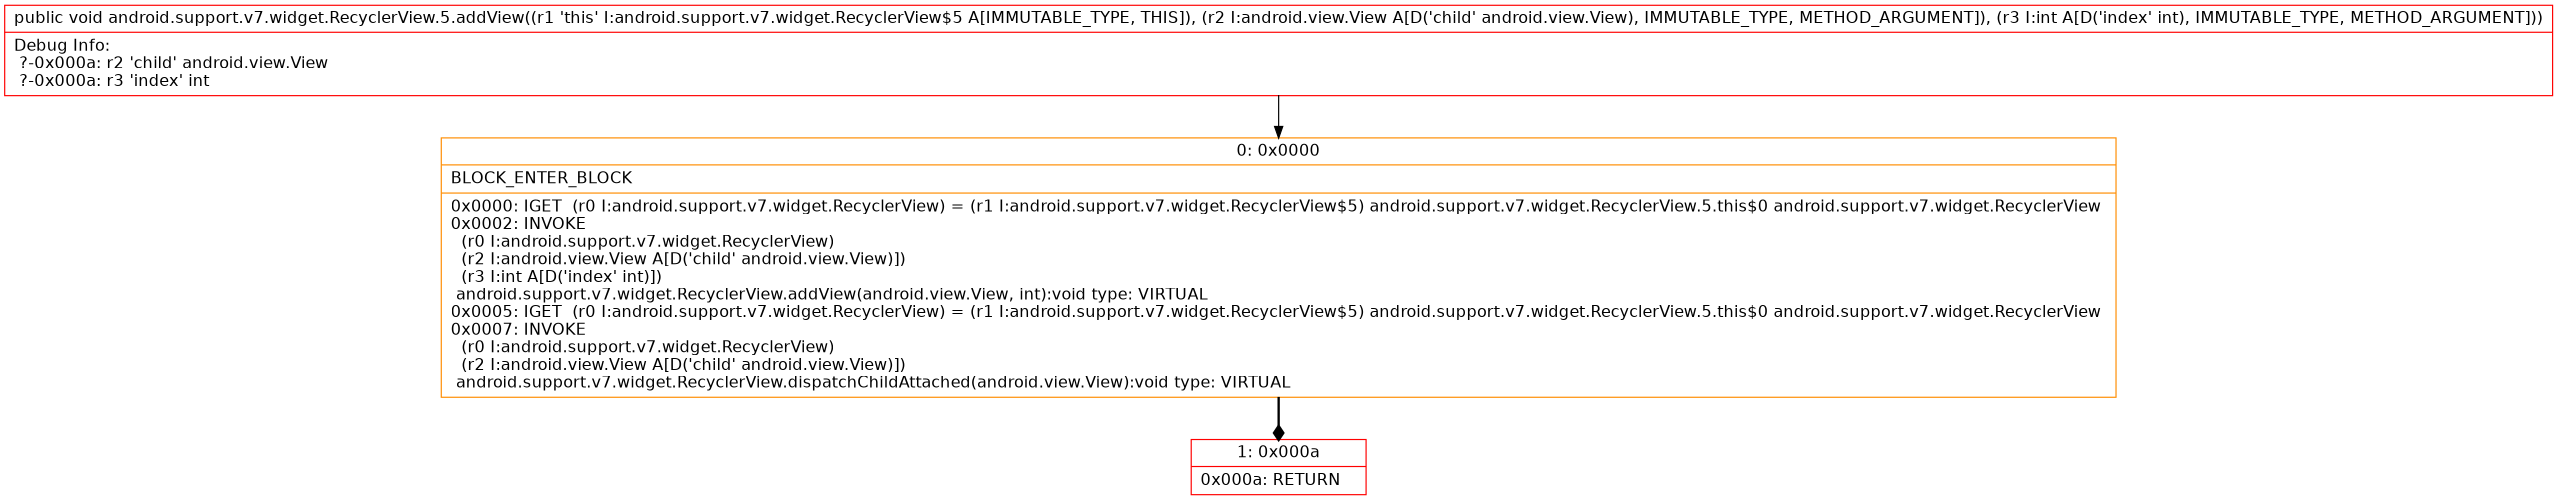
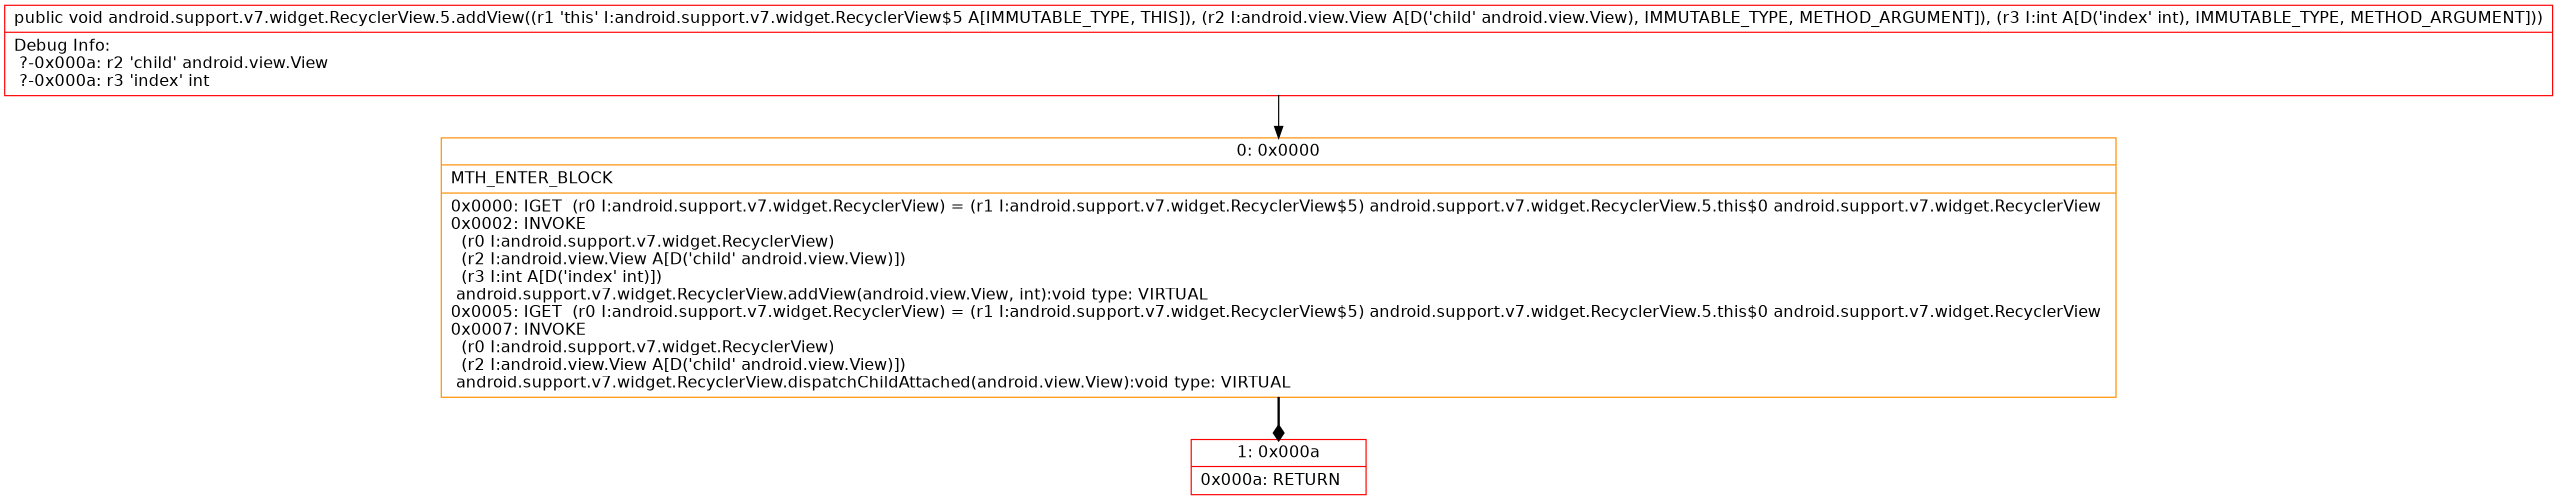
(542, 178) -> (532, 178)
